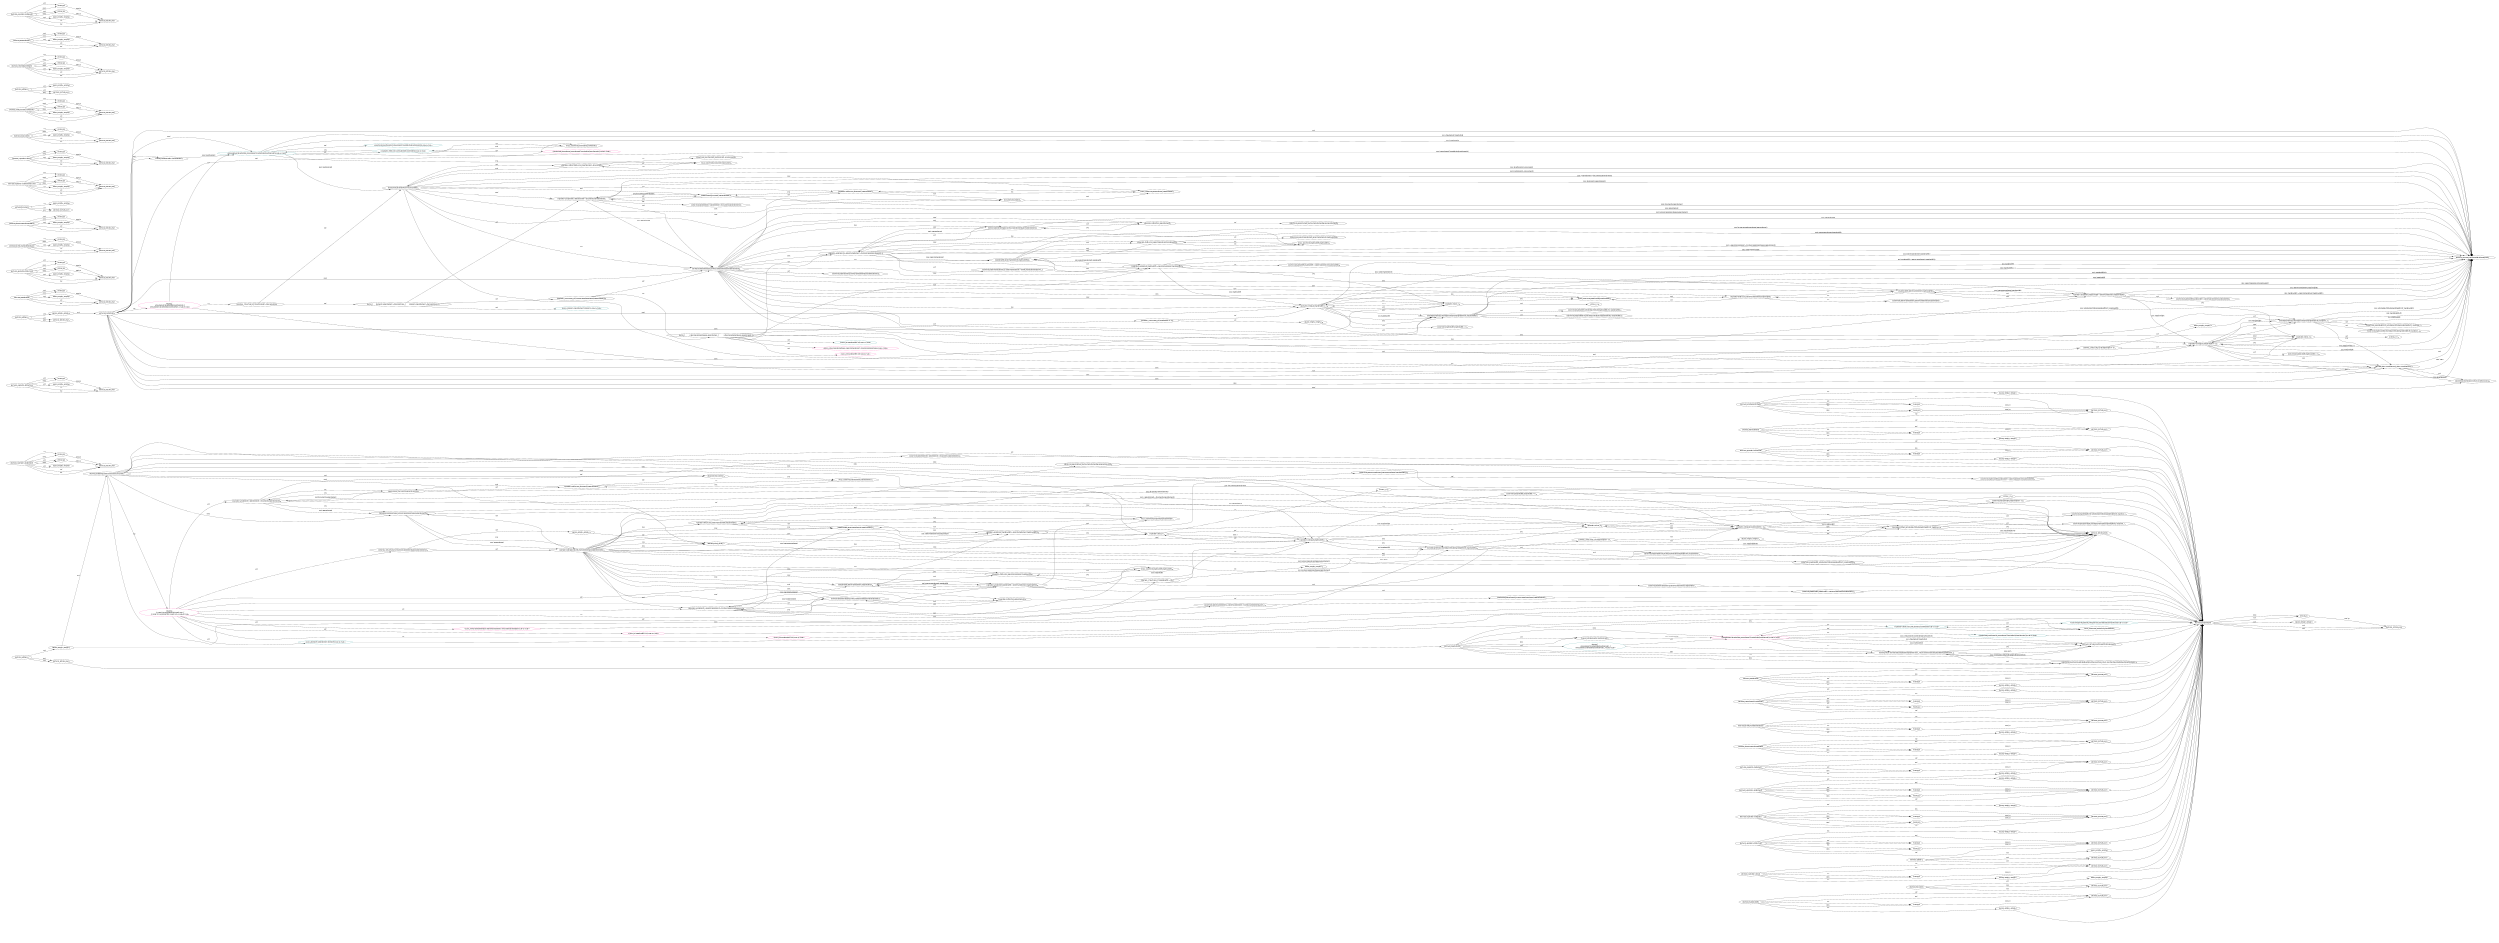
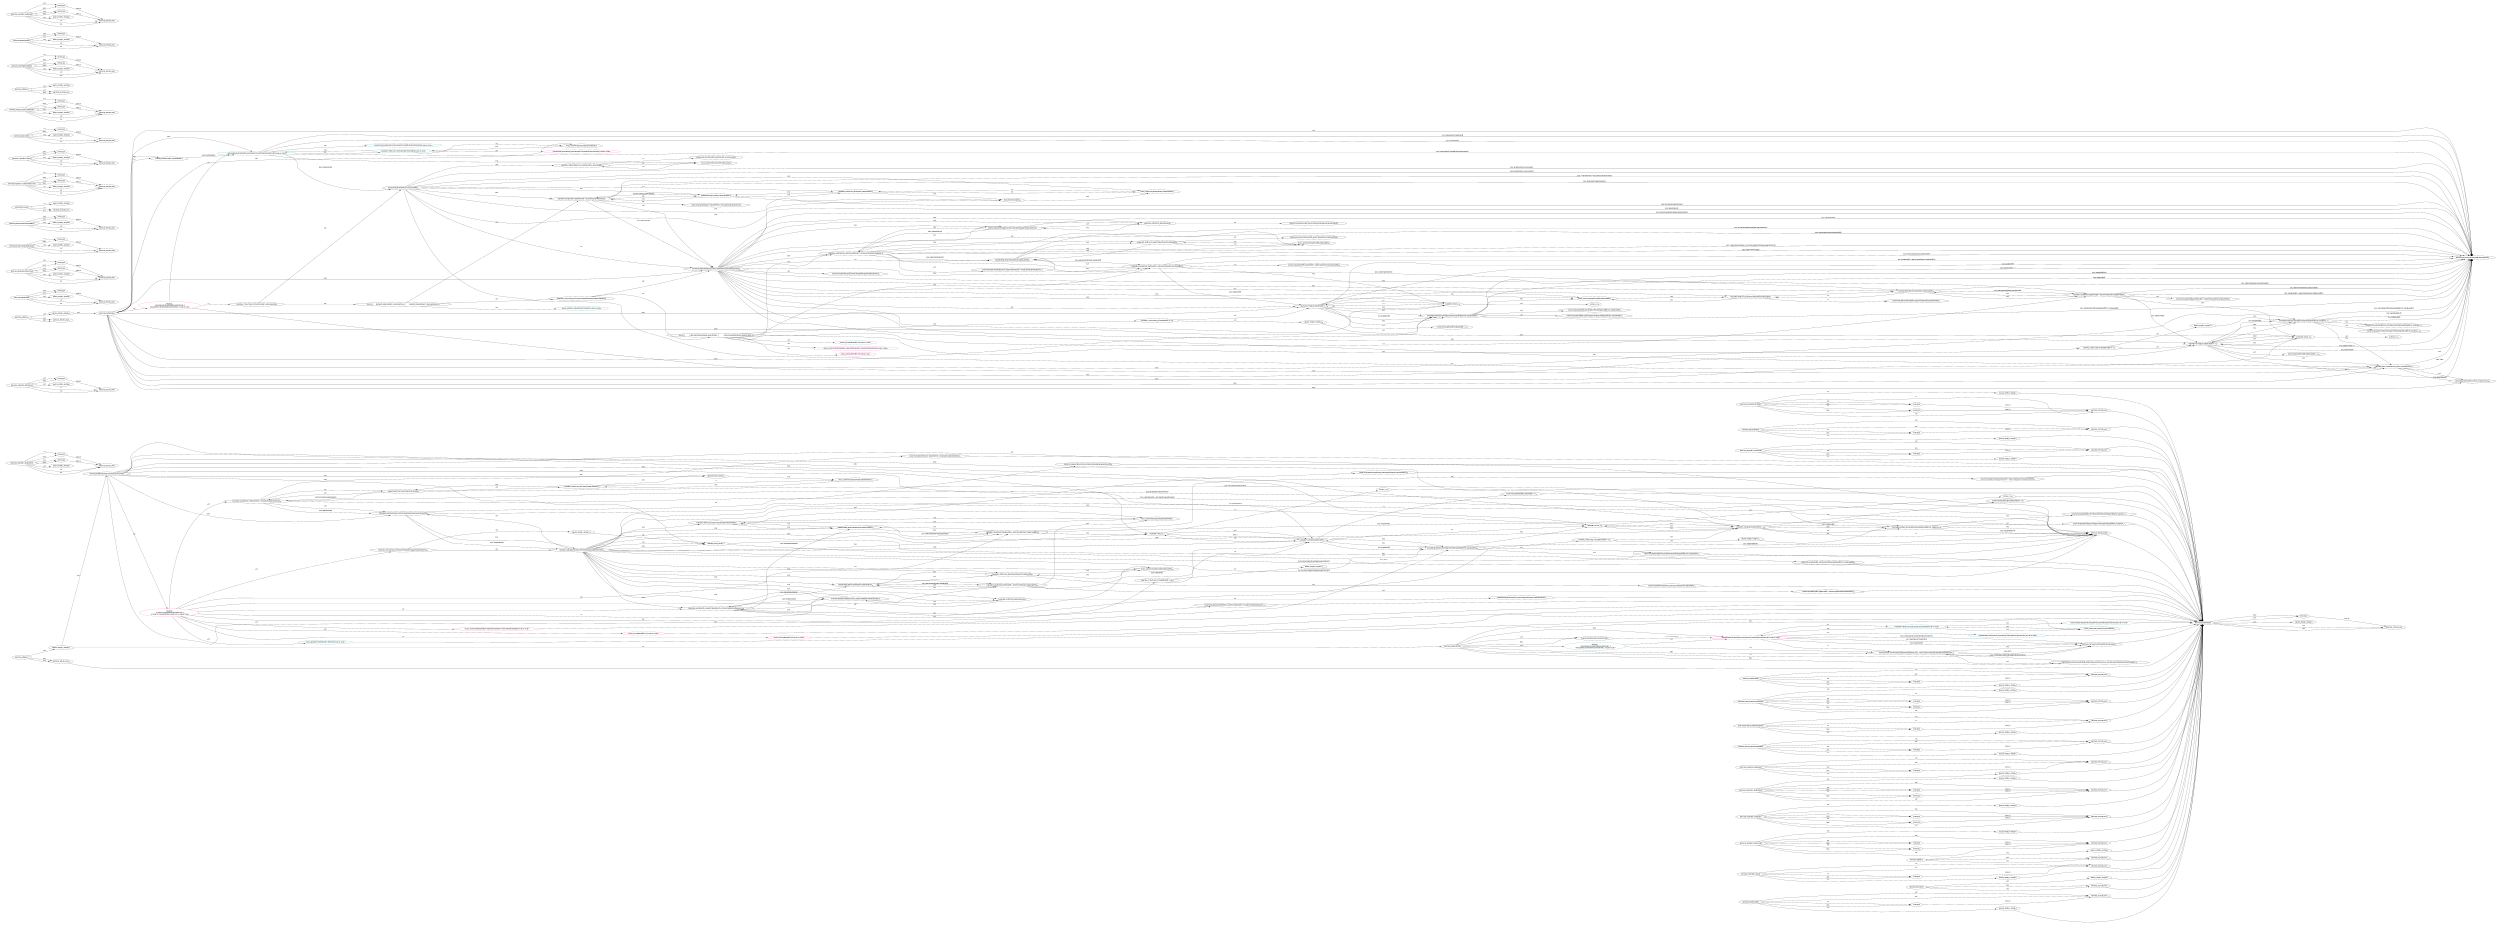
(487, 170) -> none
